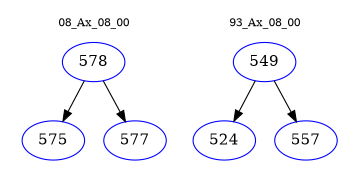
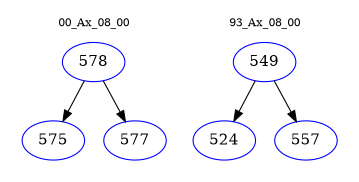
(94, 23) -> (94, 23)
